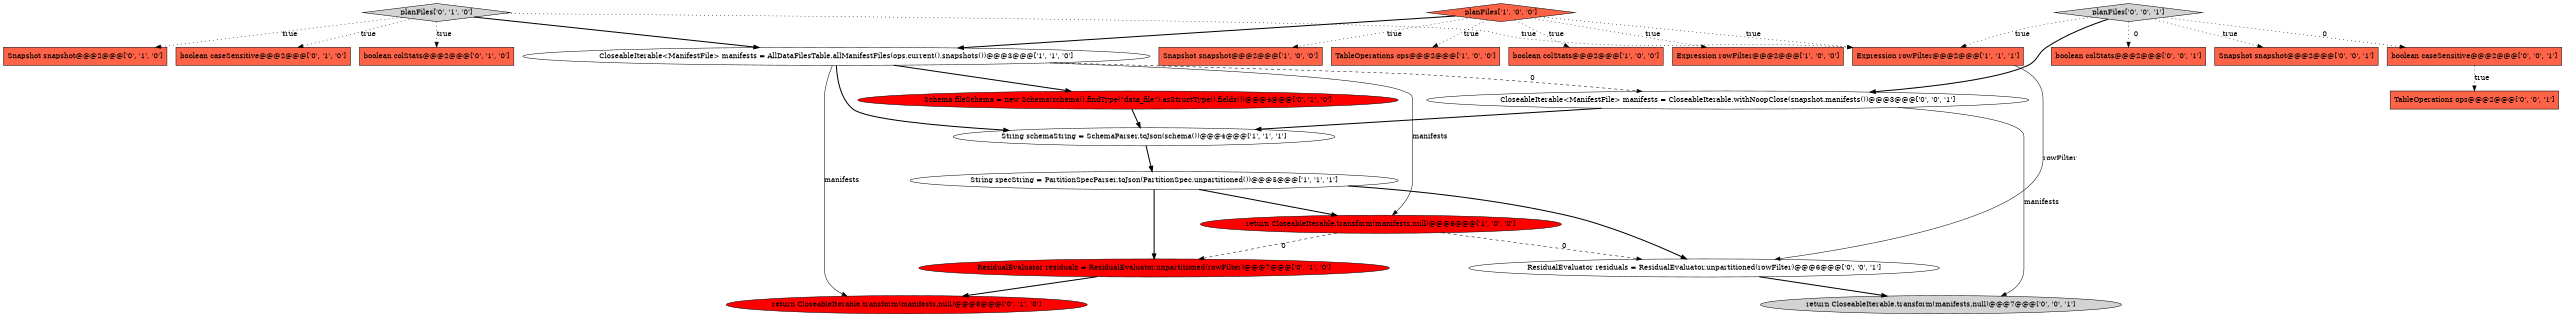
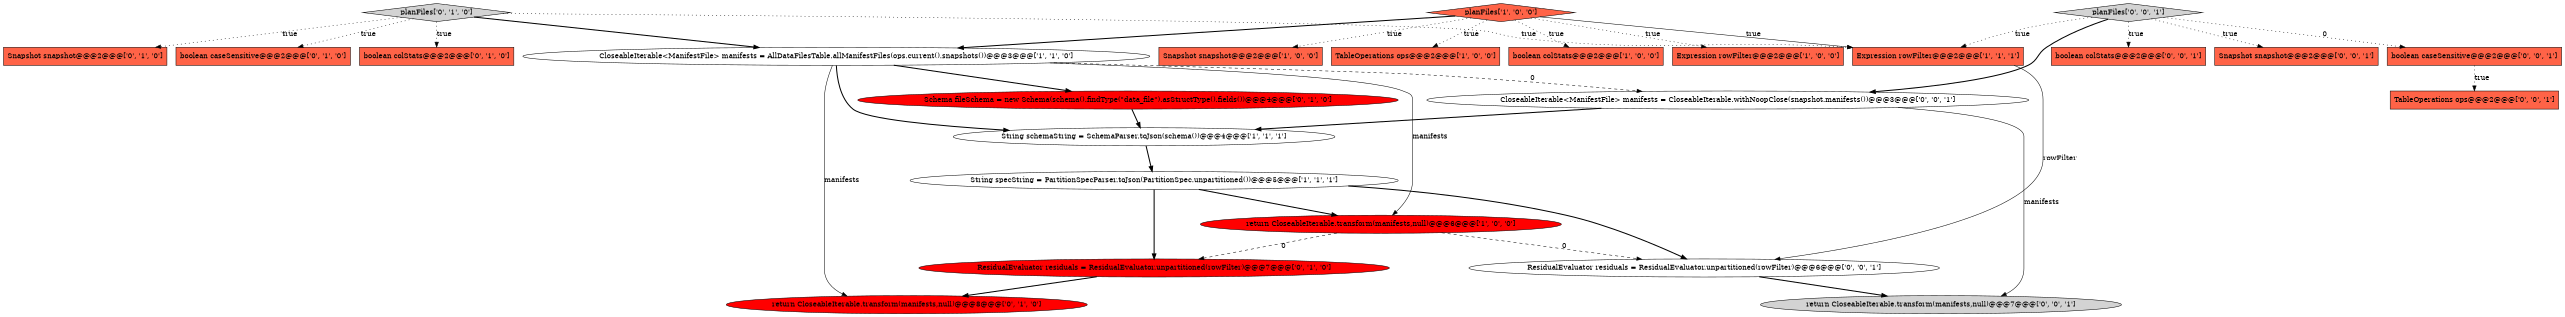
(1694, 32) -> (1694, 32)
(2136, 34) -> (2136, 34)
